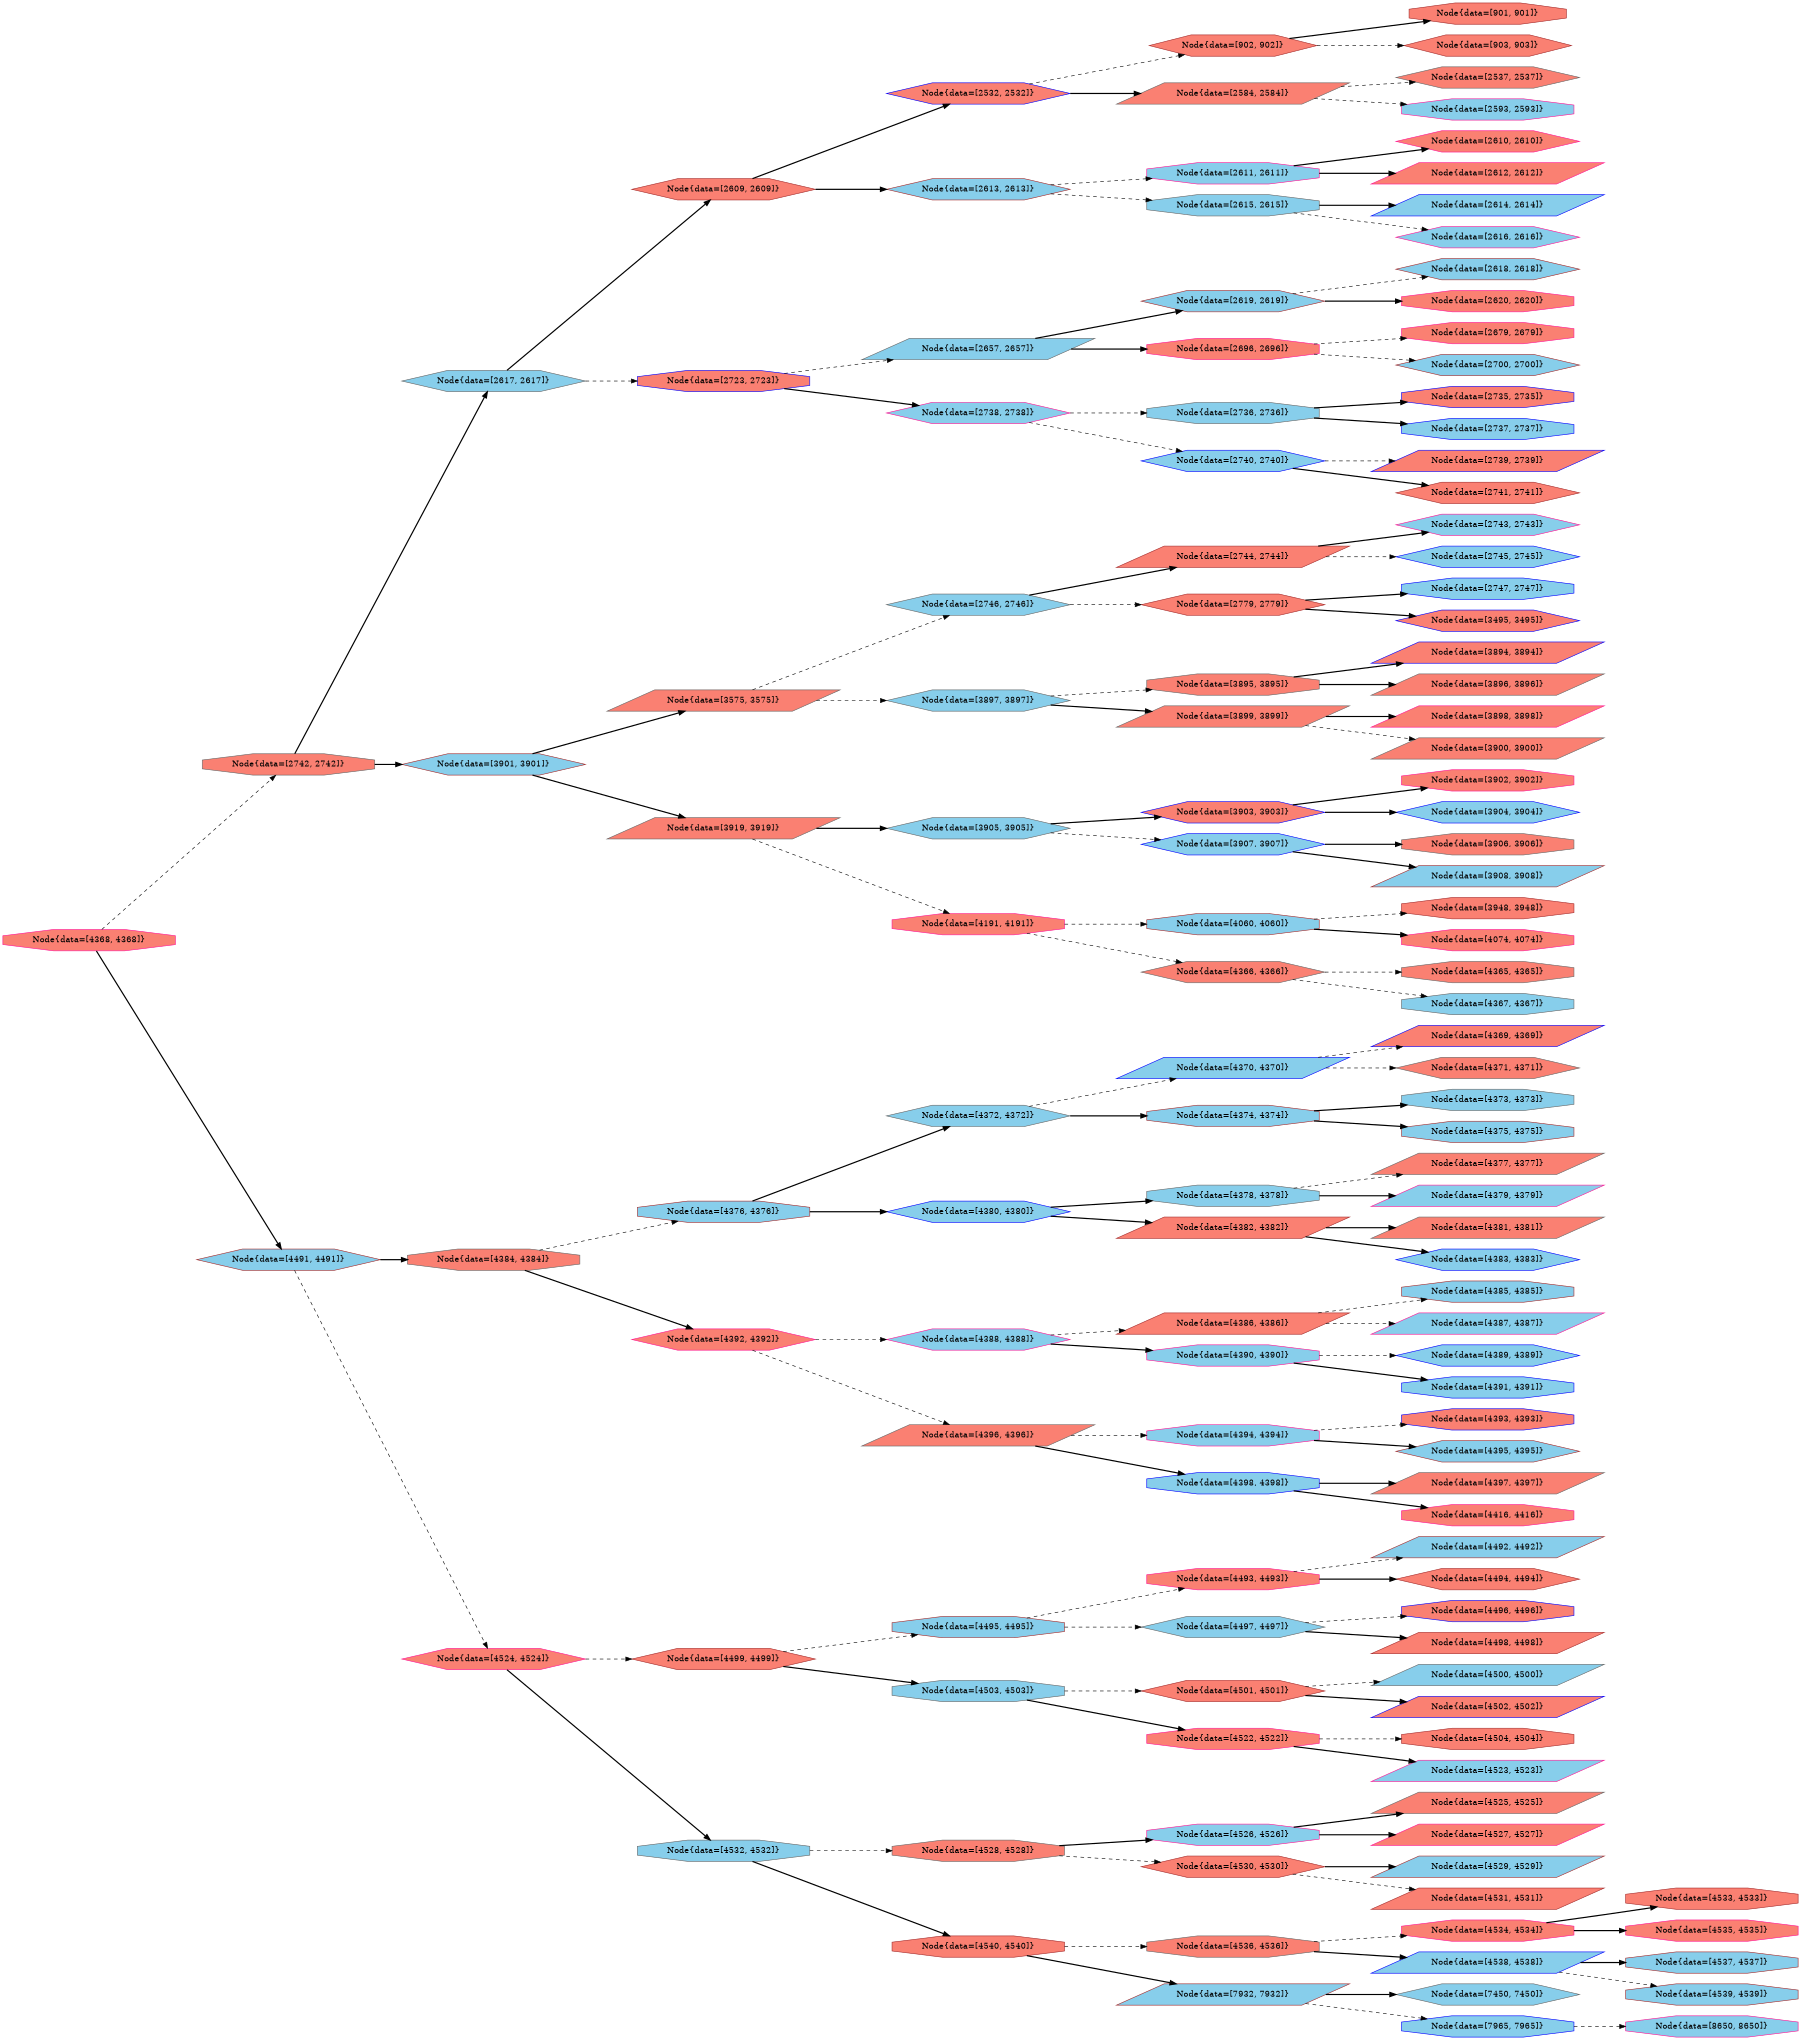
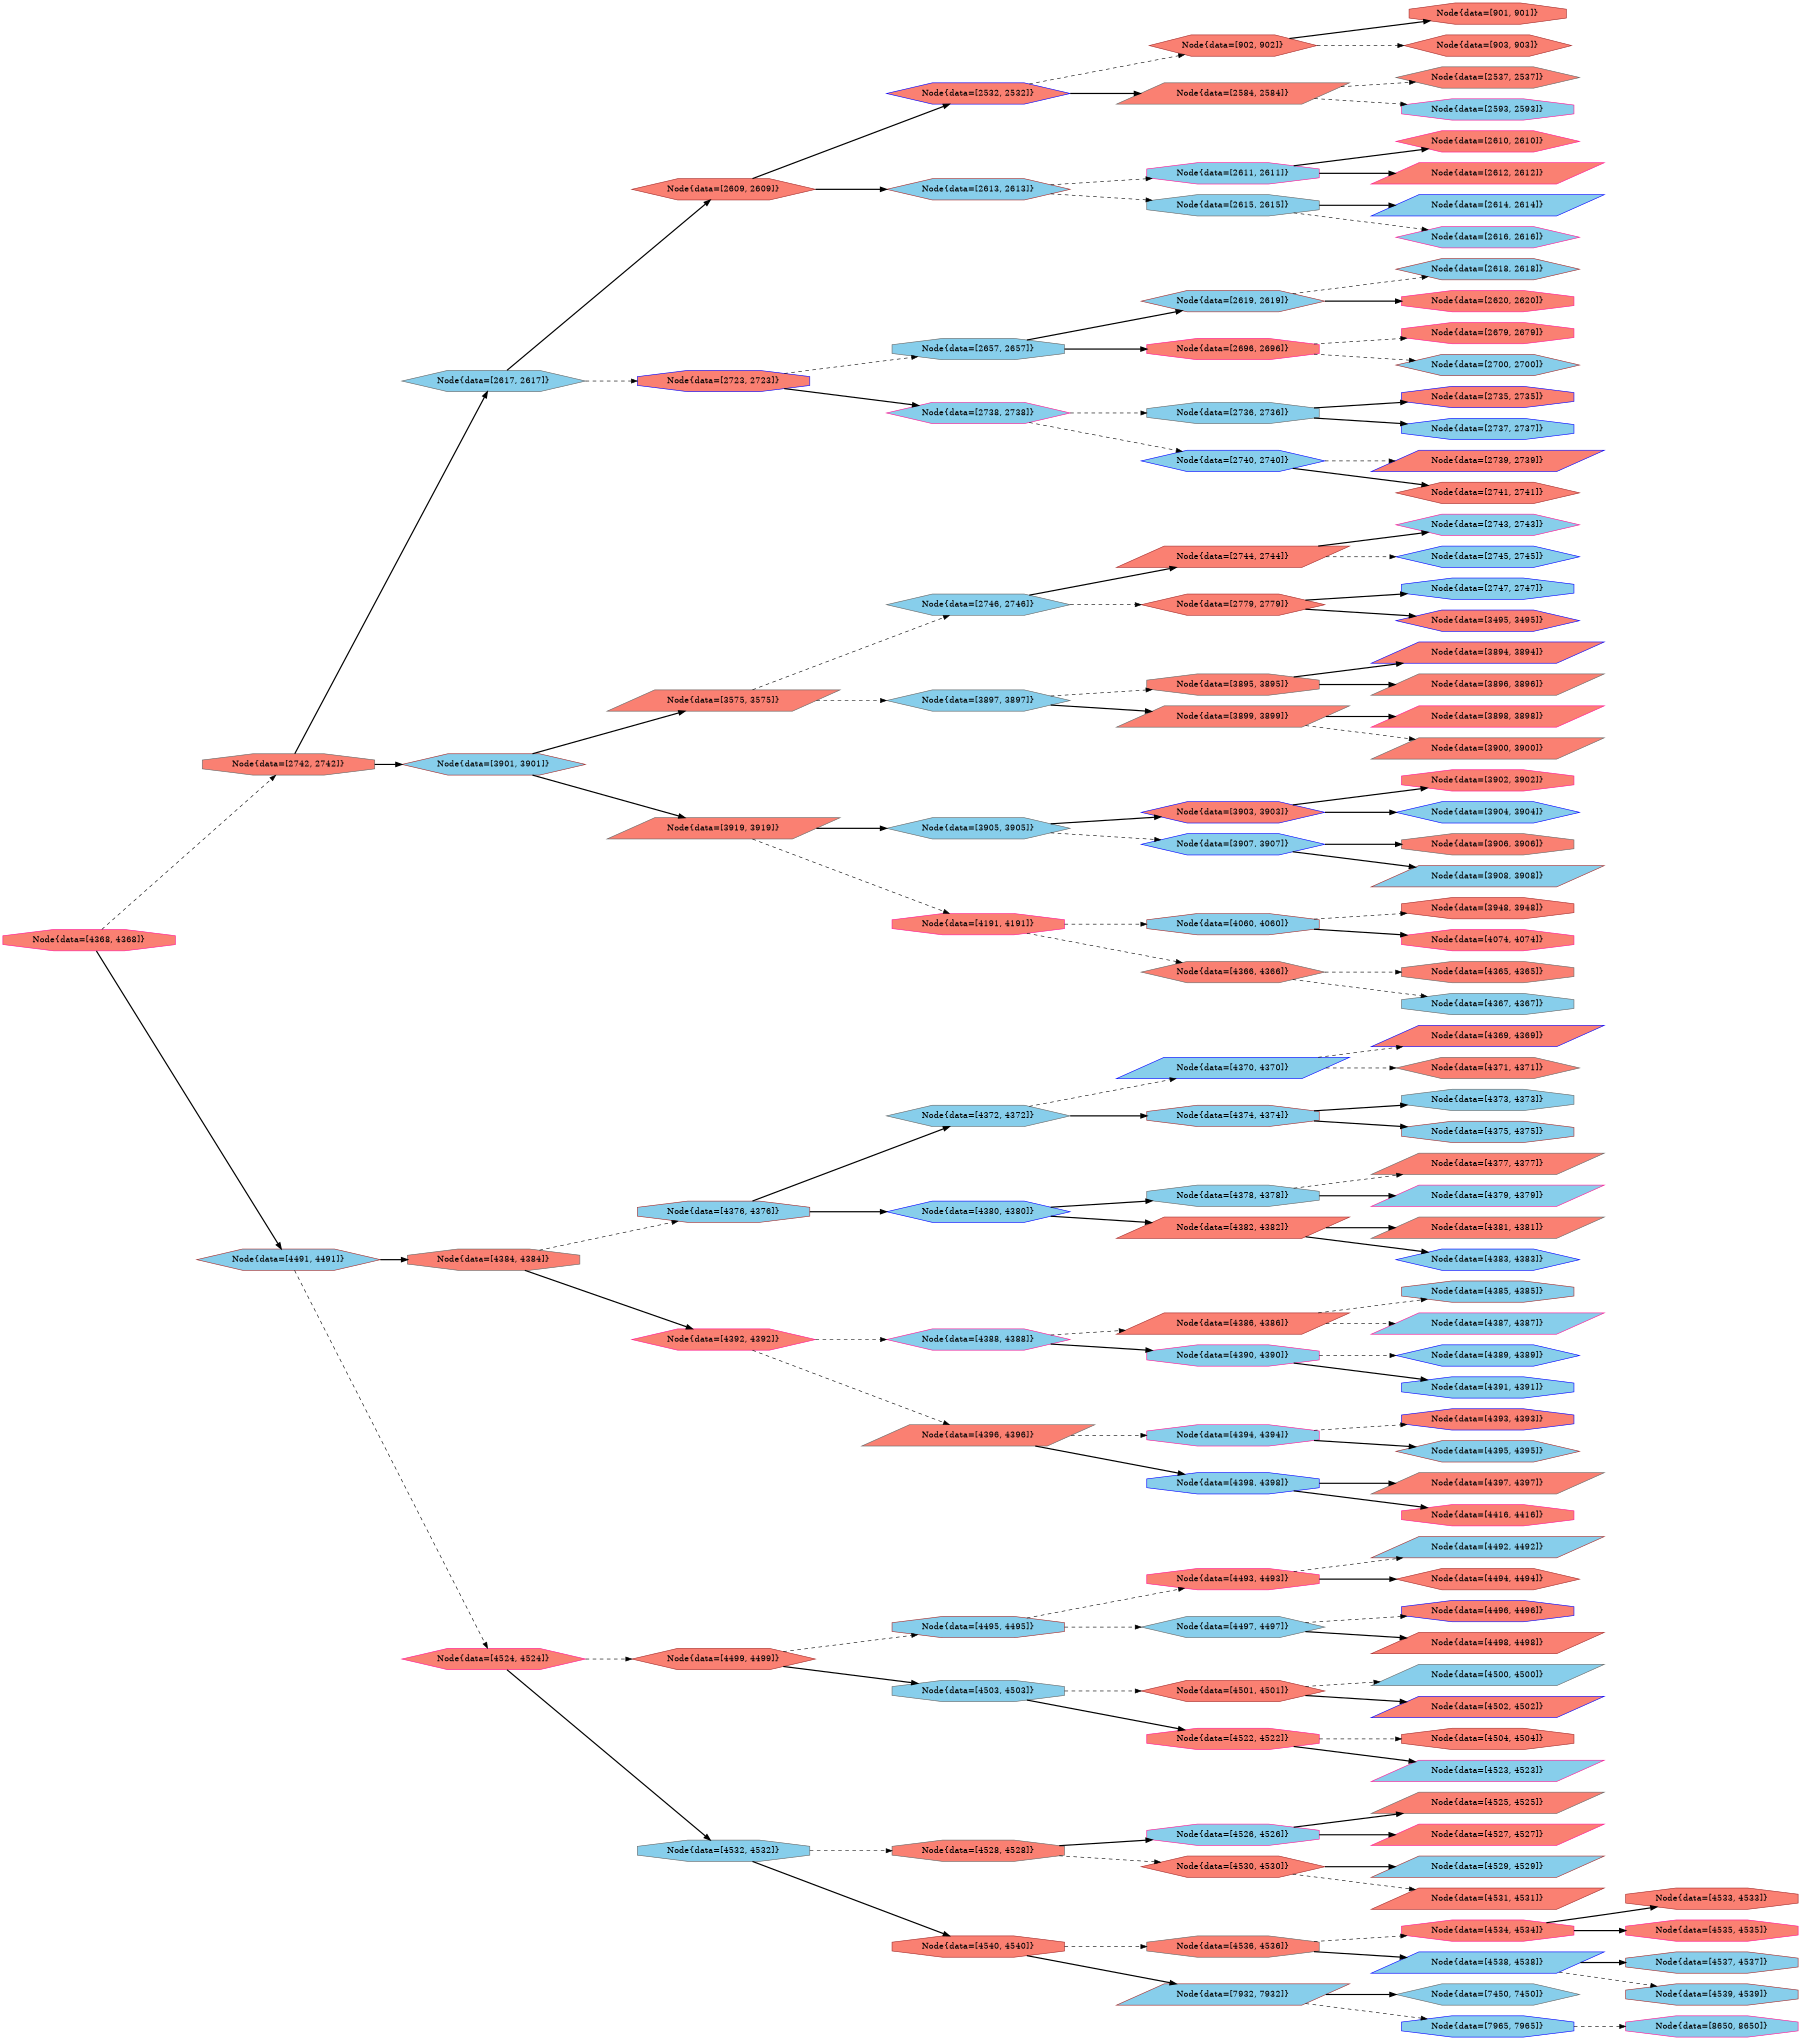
(978, 349) -> (978, 349)
